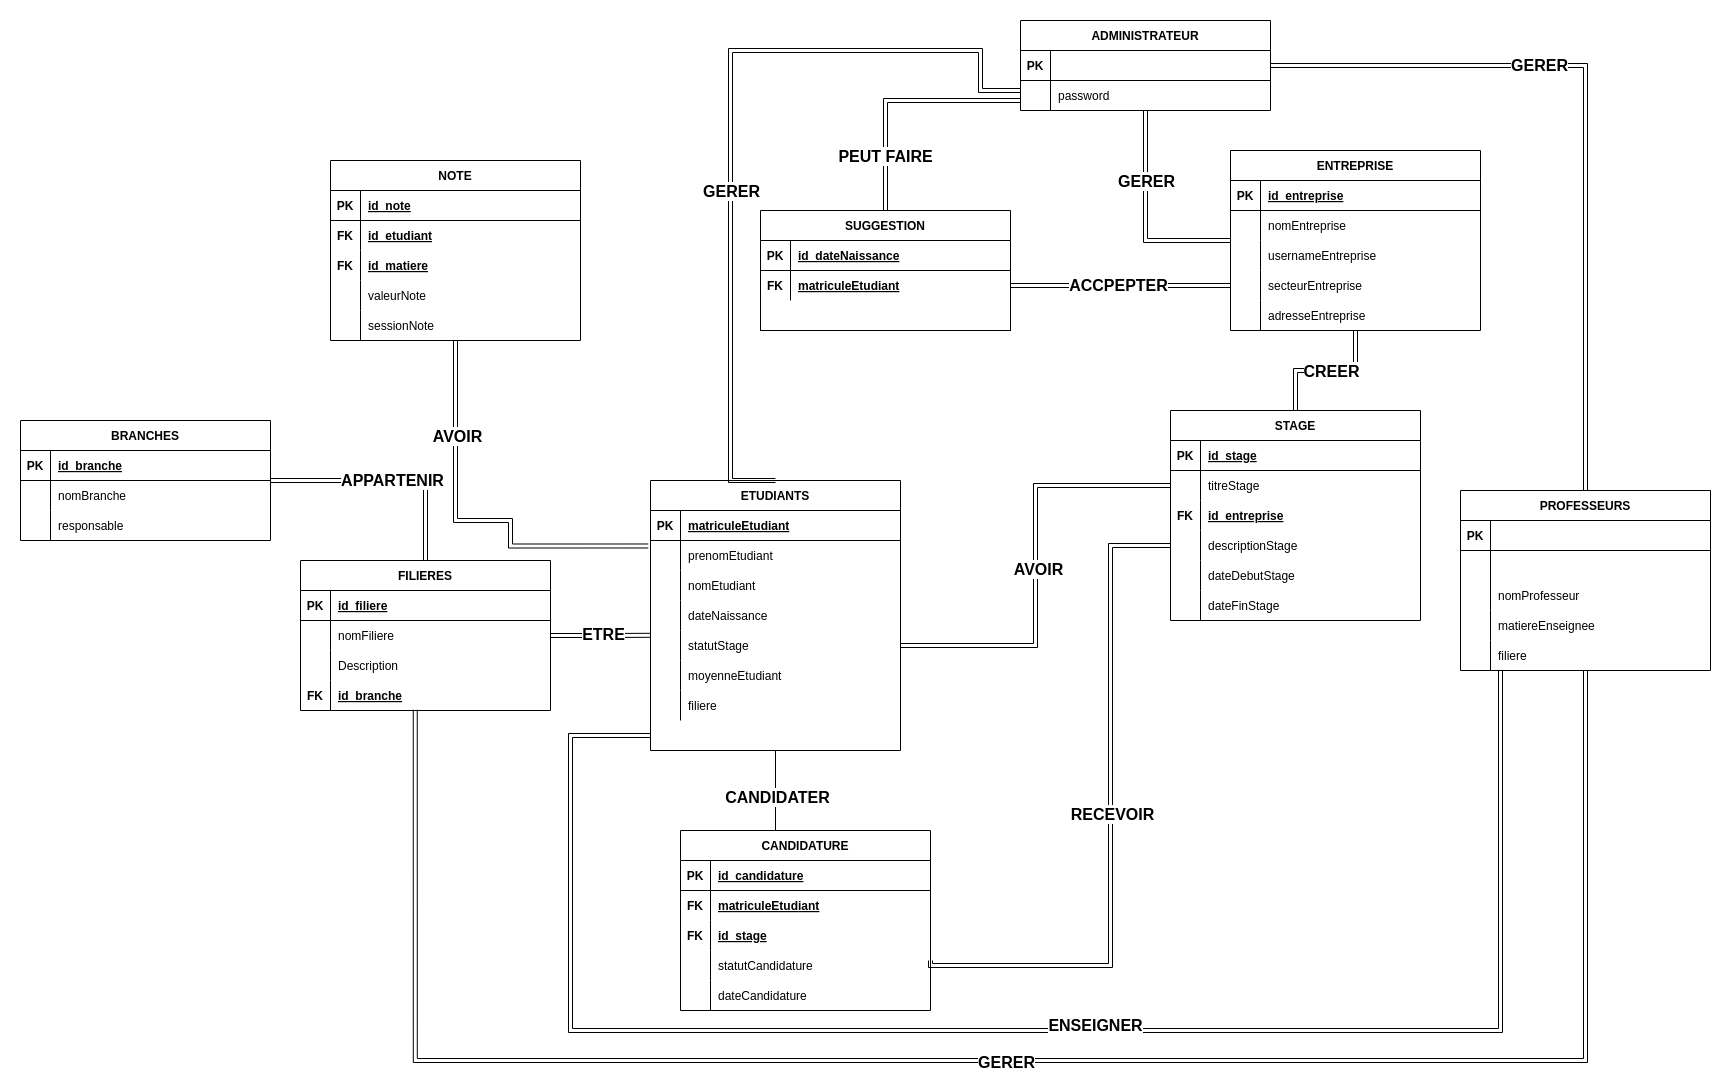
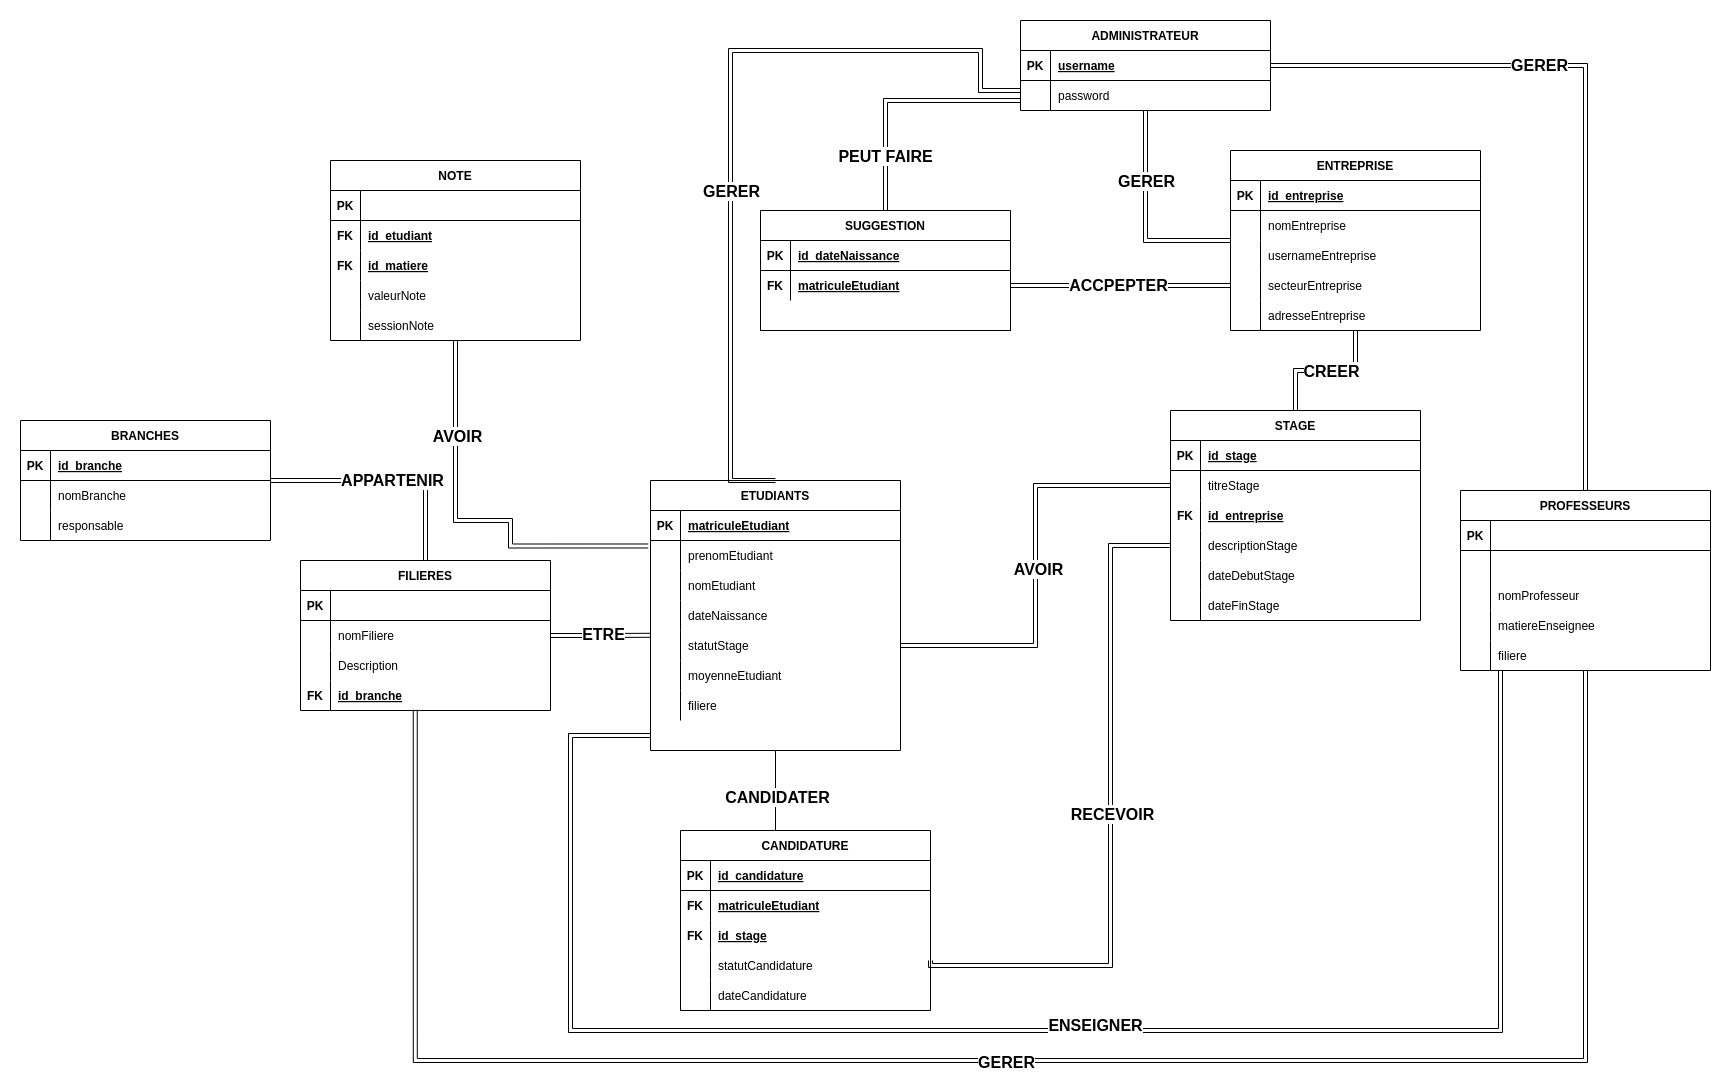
none -> (1161, 66)
(471, 206) -> none
(441, 606) -> none
